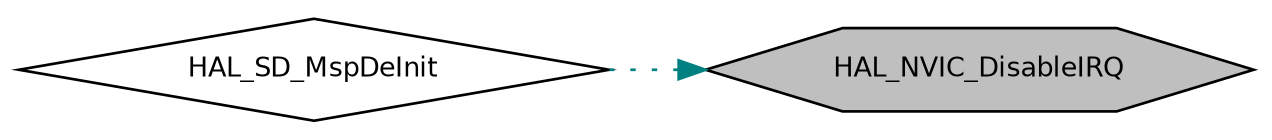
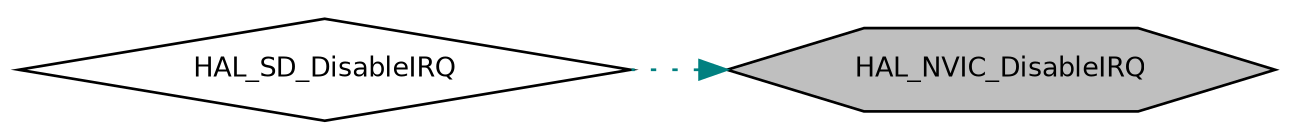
(314, 70) -> (325, 70)
